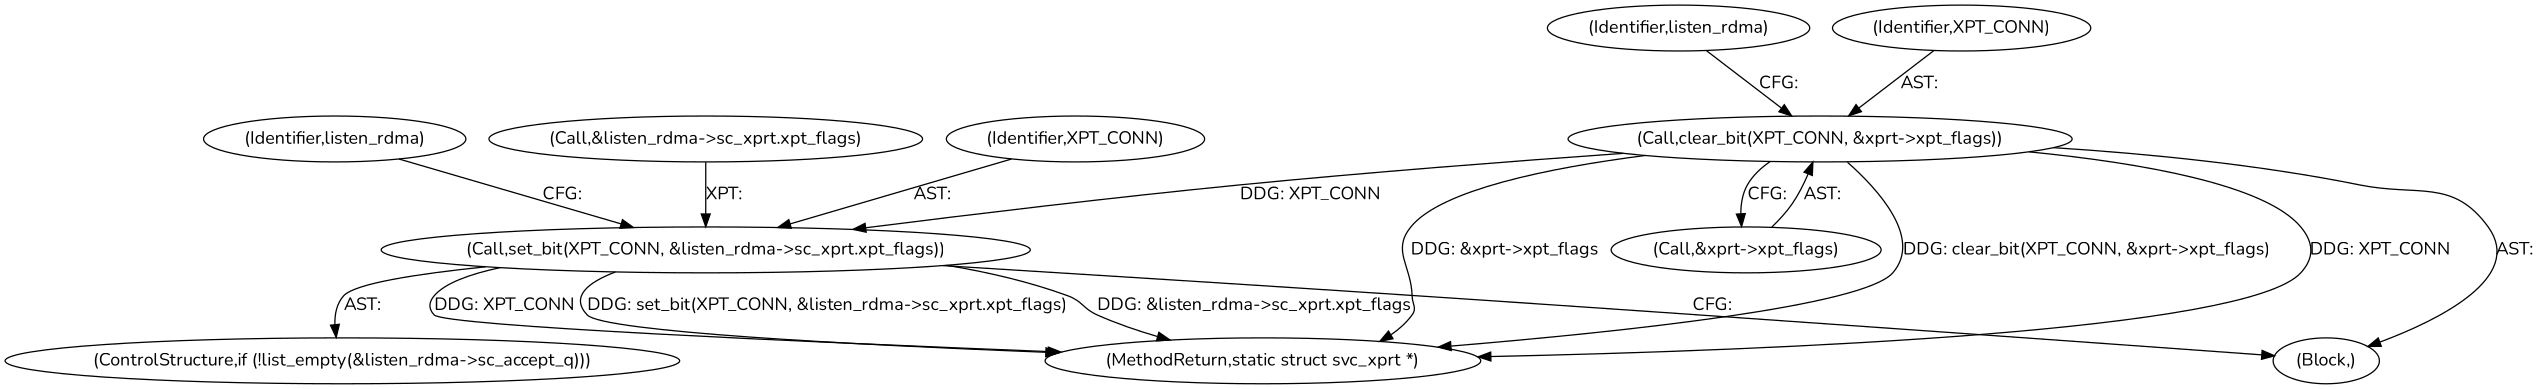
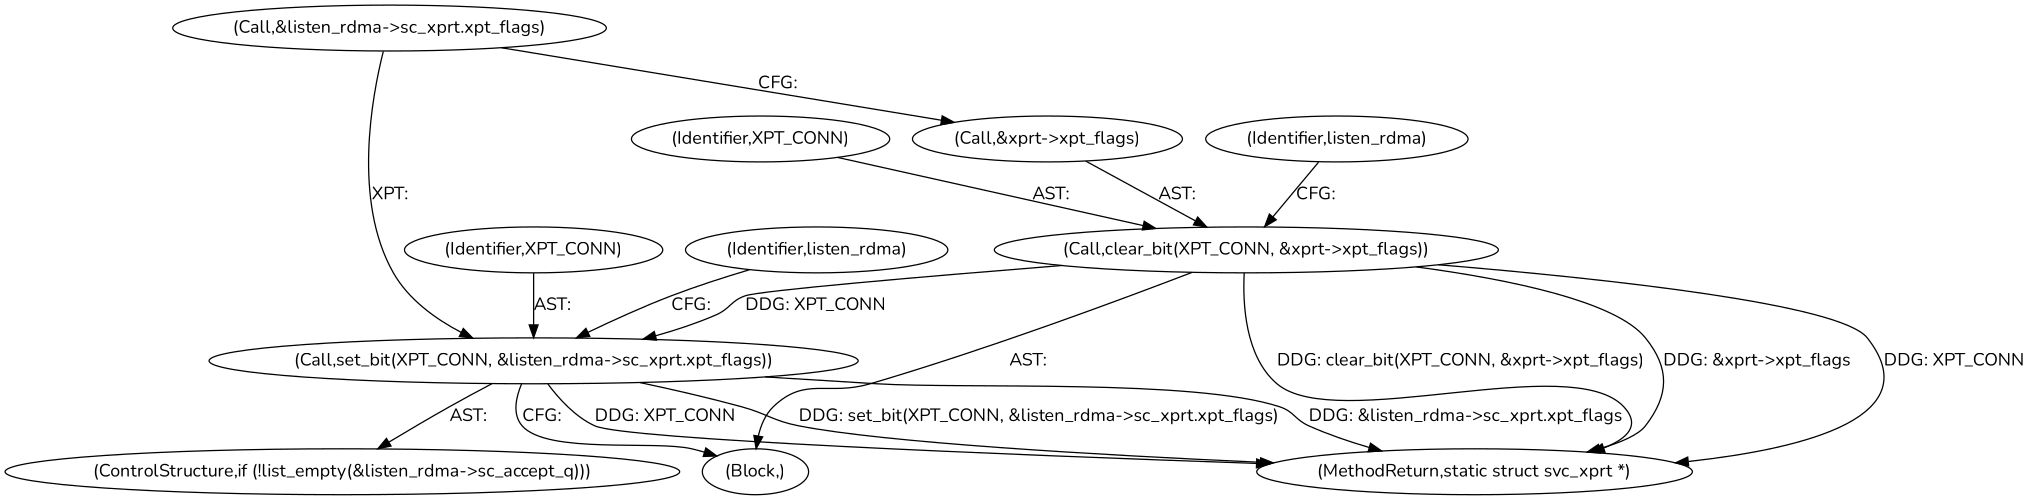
(1748, 184) -> (721, 84)
